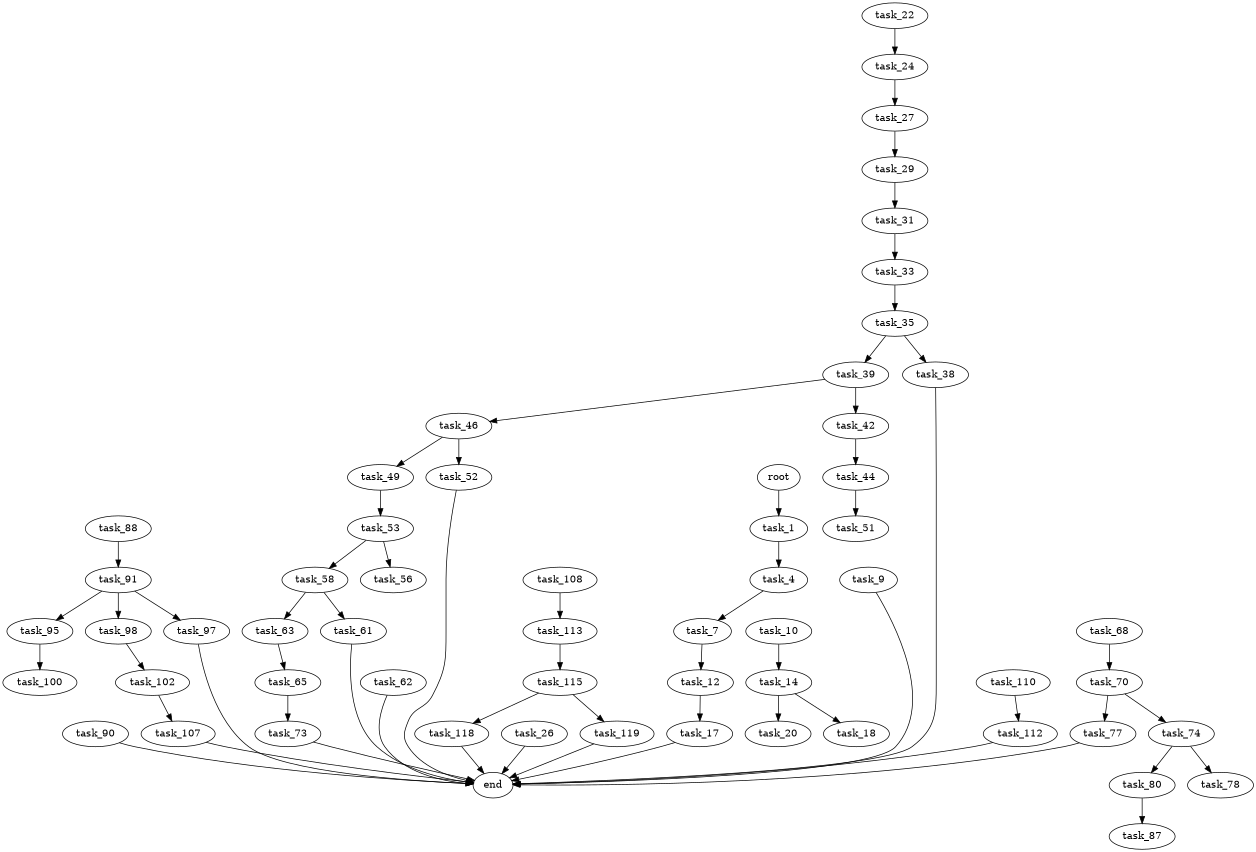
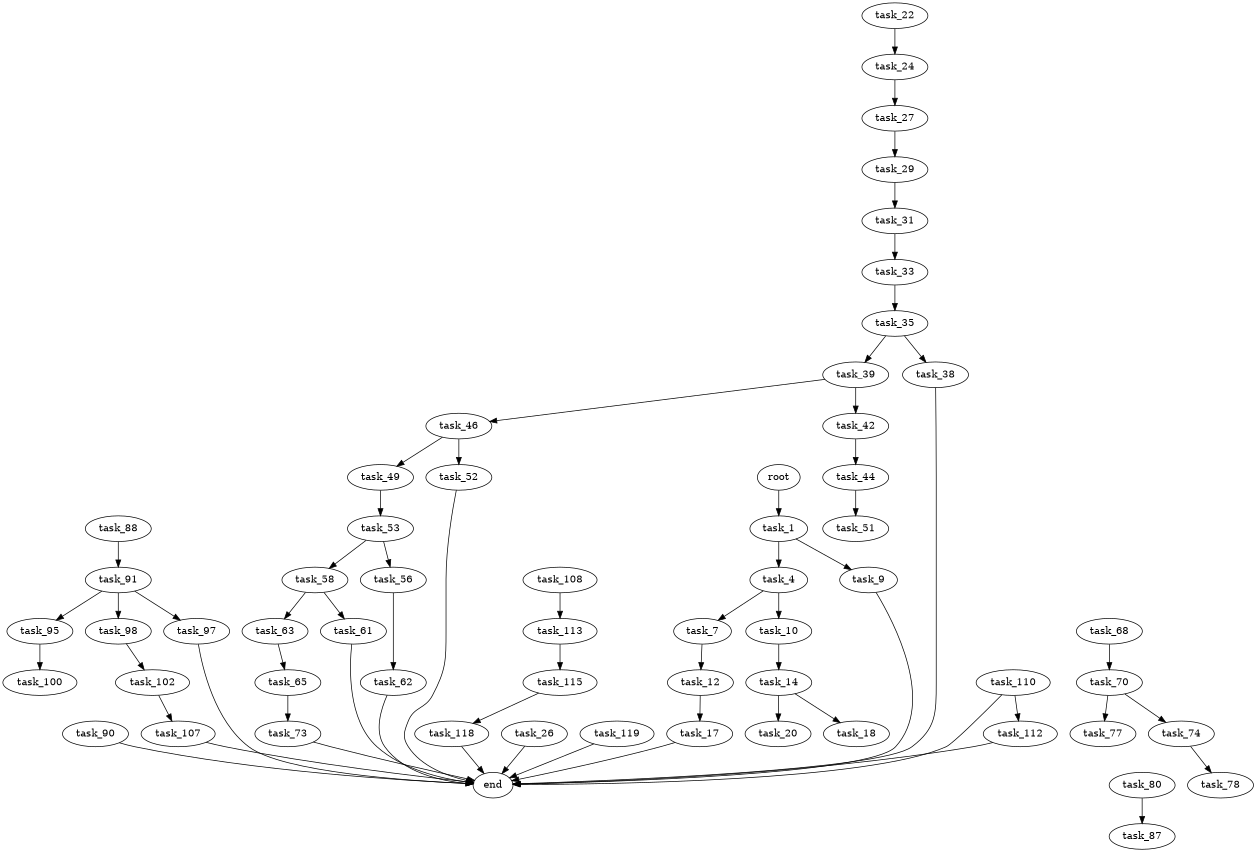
none -> (821, 553)
none -> (779, 602)
none -> (393, 628)
(586, 706) -> none
(1164, 757) -> none
(801, 777) -> (785, 775)
